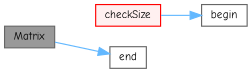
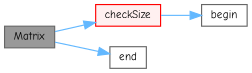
none -> (70, 28)
